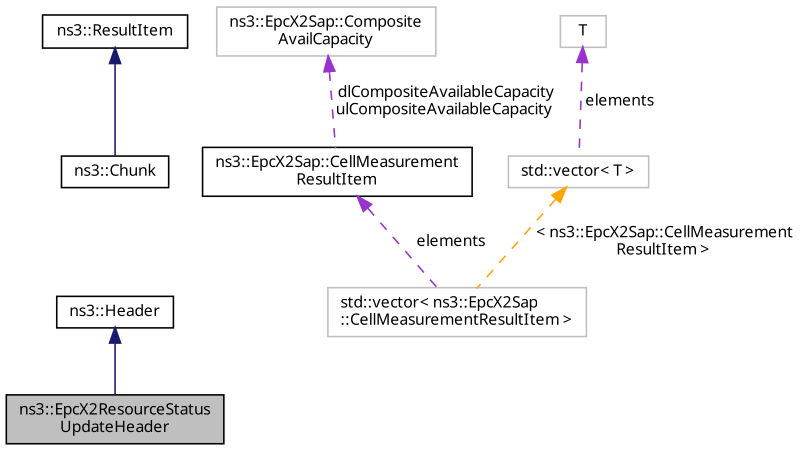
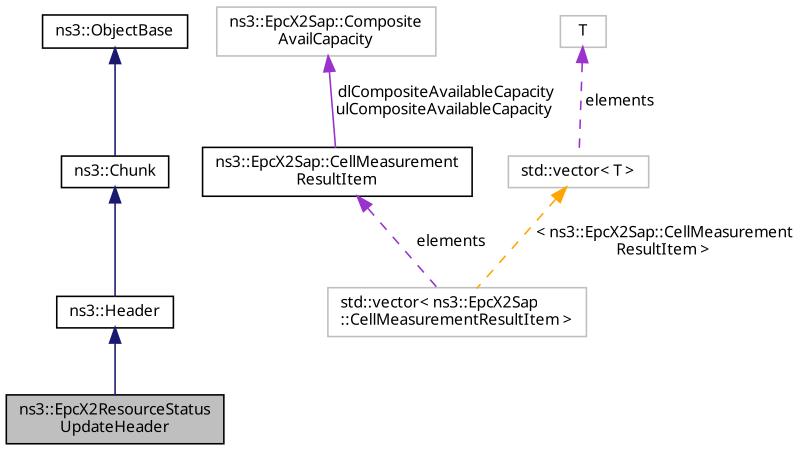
(115, 32) -> (115, 32)
(332, 110) -> (332, 110)
none -> (115, 250)
